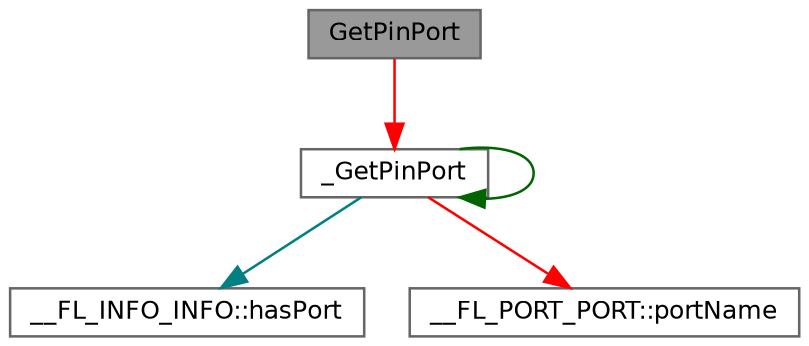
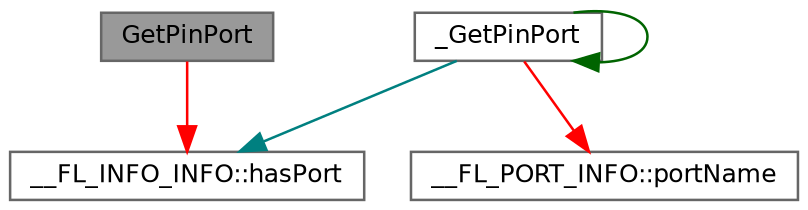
(395, 91) -> (187, 94)
(604, 312) -> (604, 176)
